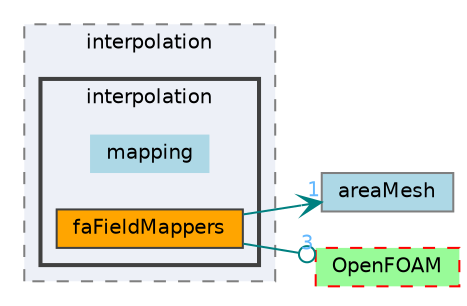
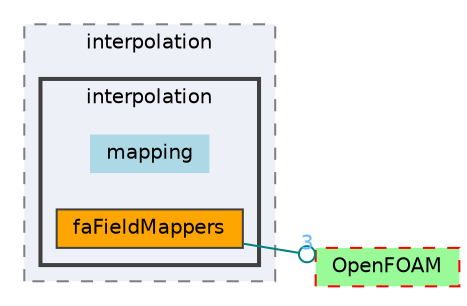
(388, 192) -> none
